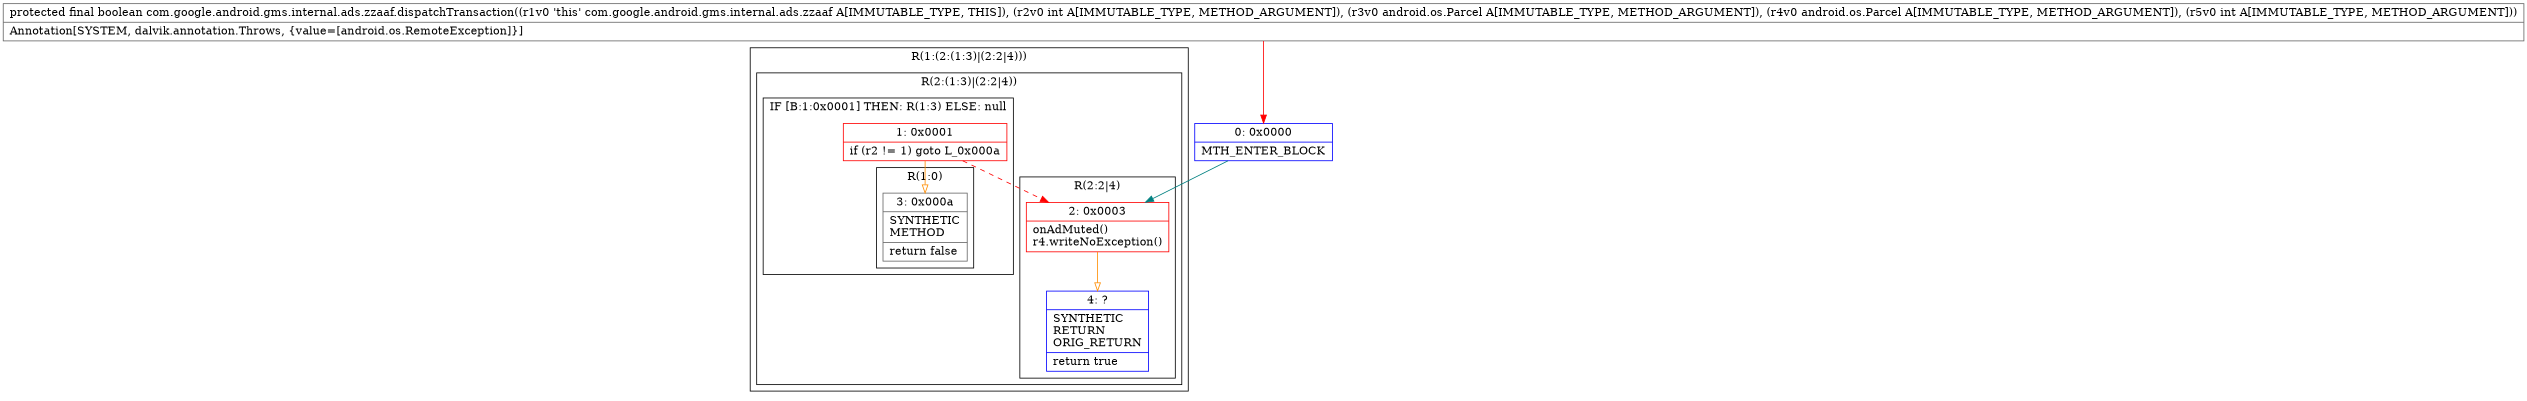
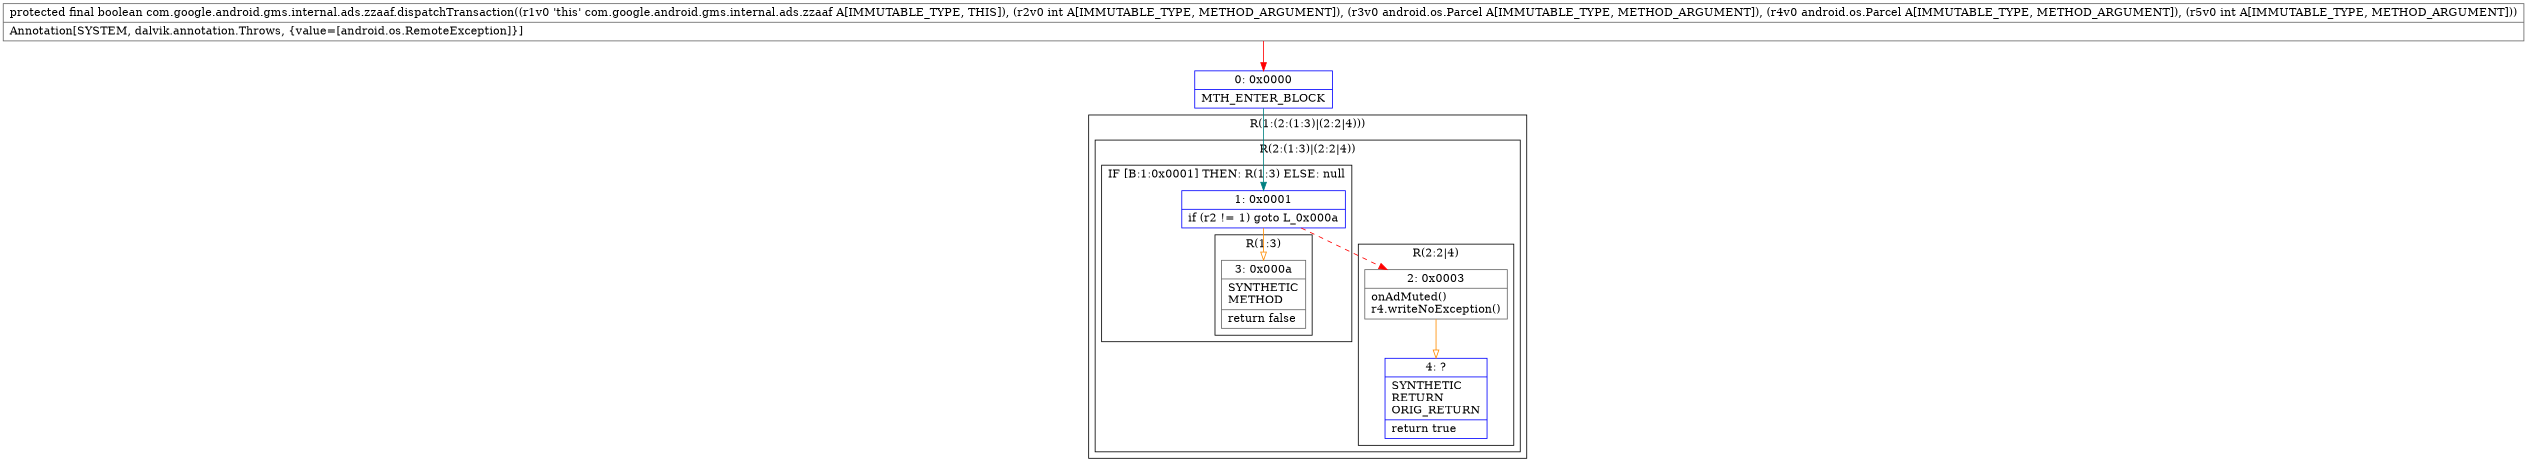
(925, 142) -> (1264, 209)
(925, 177) -> (1264, 244)
(1194, 178) -> (1264, 145)
(1098, 227) -> (1436, 294)
